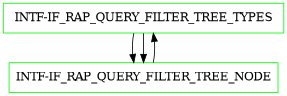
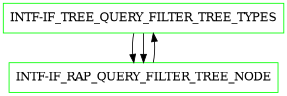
(144, 18) -> (144, 18)
